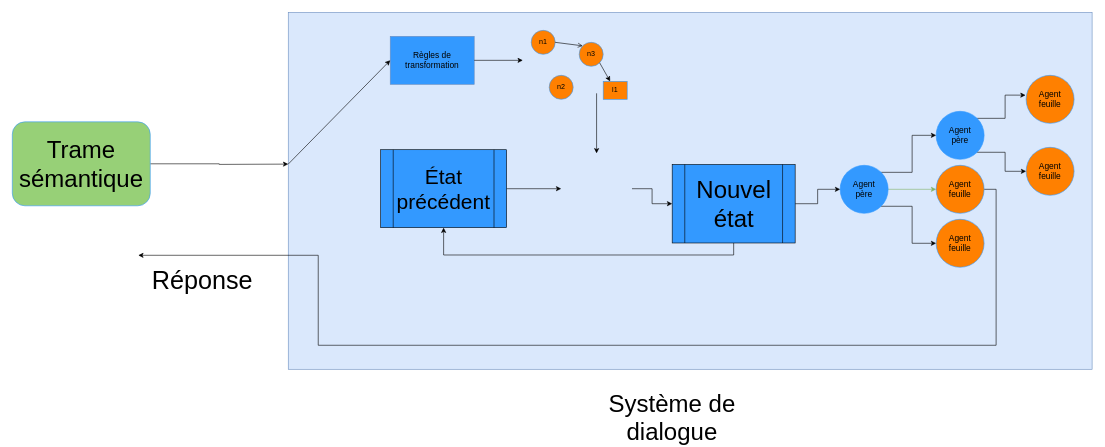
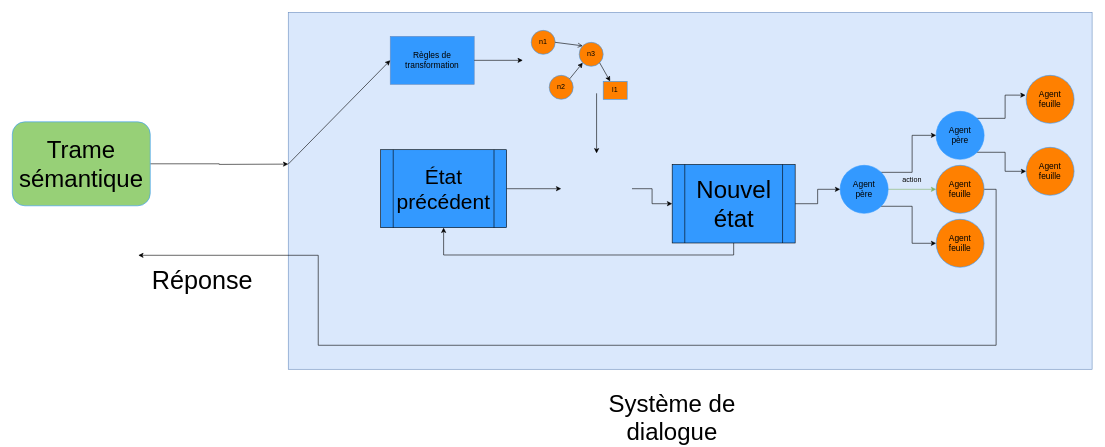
none -> (575, 72)
none -> (912, 180)
